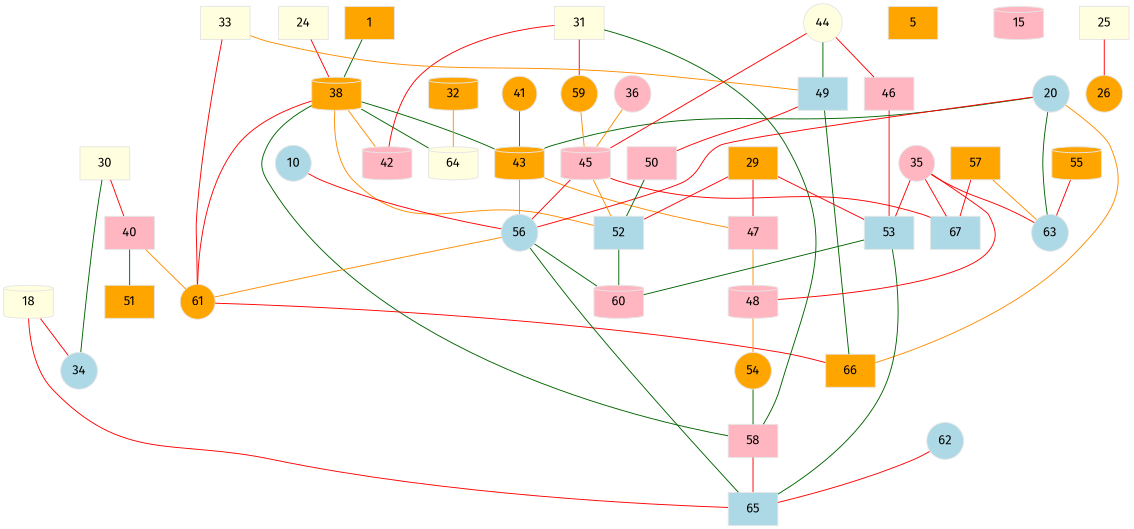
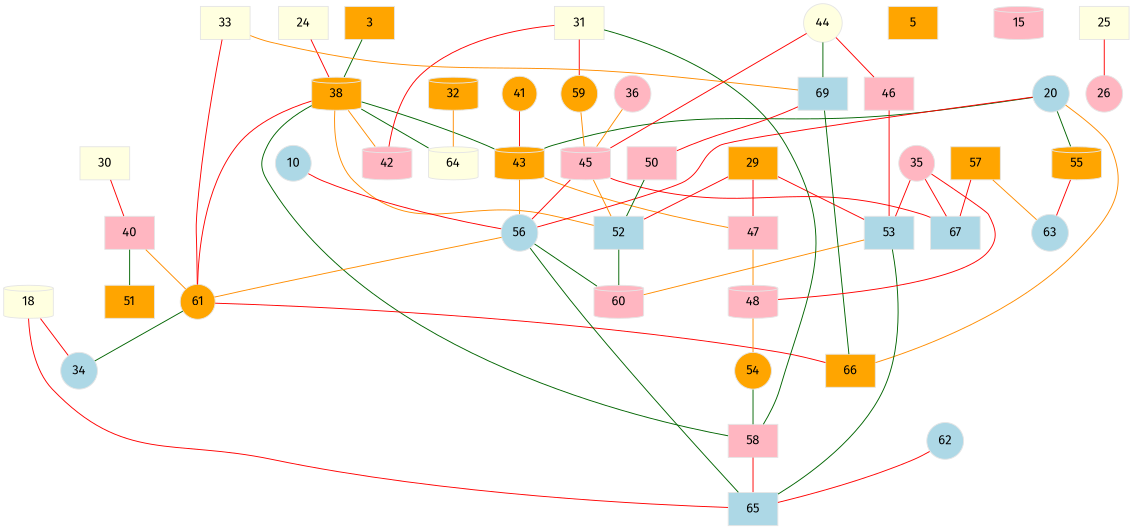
(370, 23) -> (370, 23)
(823, 94) -> (823, 94)
(1104, 94) -> (1104, 94)
(1043, 163) -> (1064, 129)
(982, 199) -> none
(90, 266) -> (139, 336)
(759, 266) -> (759, 266)
